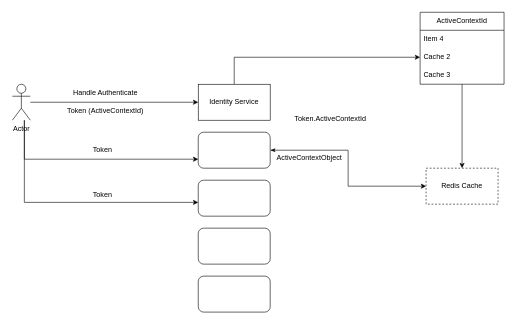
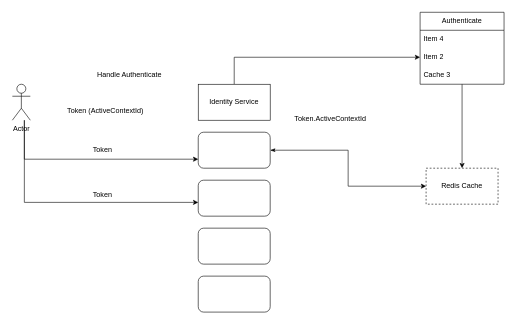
(462, 21) -> (462, 21)
(437, 57) -> (435, 57)
(105, 93) -> (129, 75)
(192, 102) -> none
(309, 158) -> none
